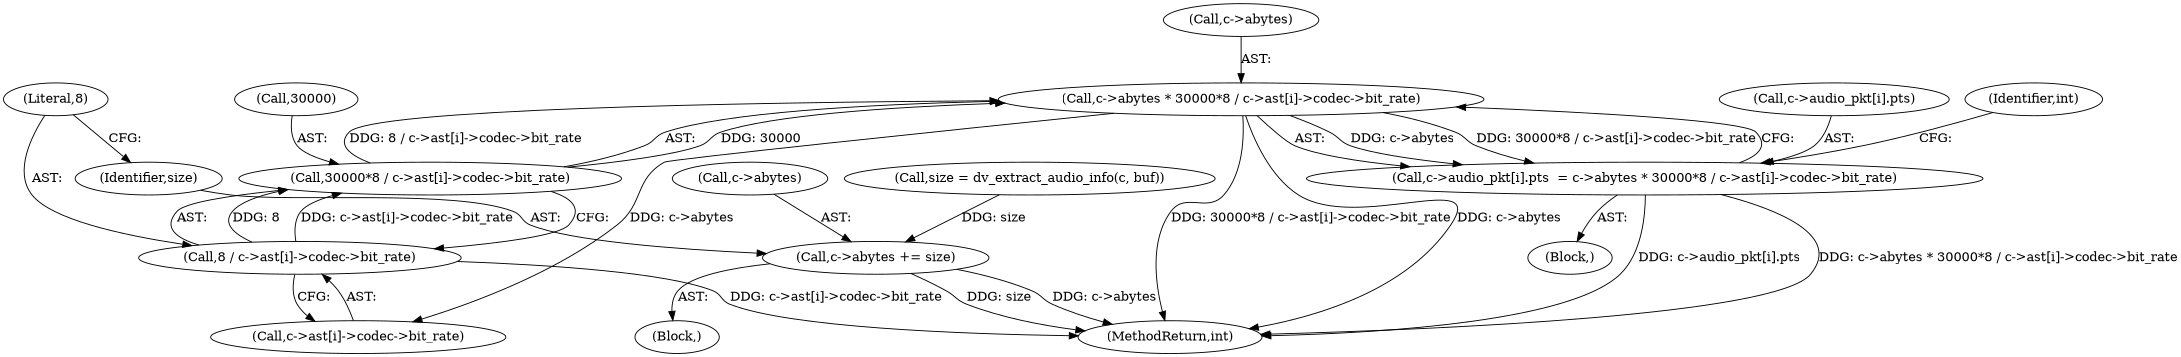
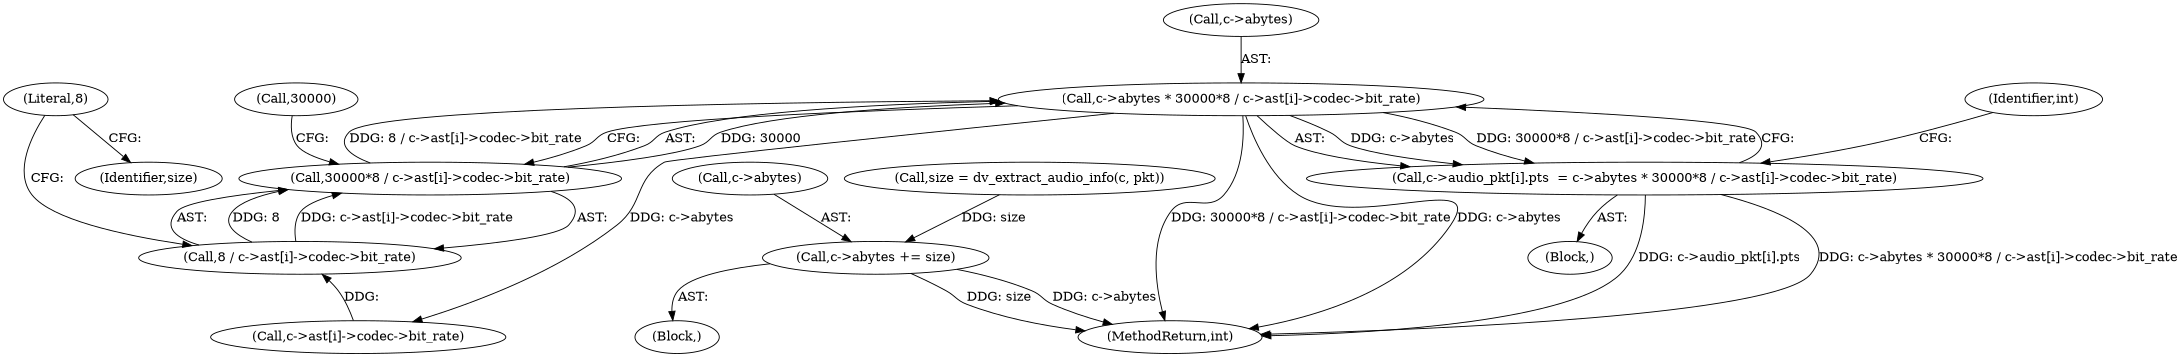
(1834, 99) -> none
none -> (674, 123)
(315, 139) -> (315, 139)
(49, 179) -> (49, 179)
(1030, 179) -> (1030, 179)
(483, 204) -> none
(595, 218) -> (595, 218)
(294, 297) -> none
(364, 297) -> (364, 297)
(760, 313) -> none
